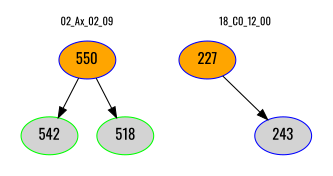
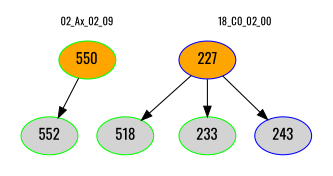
(245, 23) -> (245, 23)
(87, 60) -> (87, 60)
(104, 93) -> (178, 88)
(49, 136) -> (49, 136)
none -> (207, 136)
